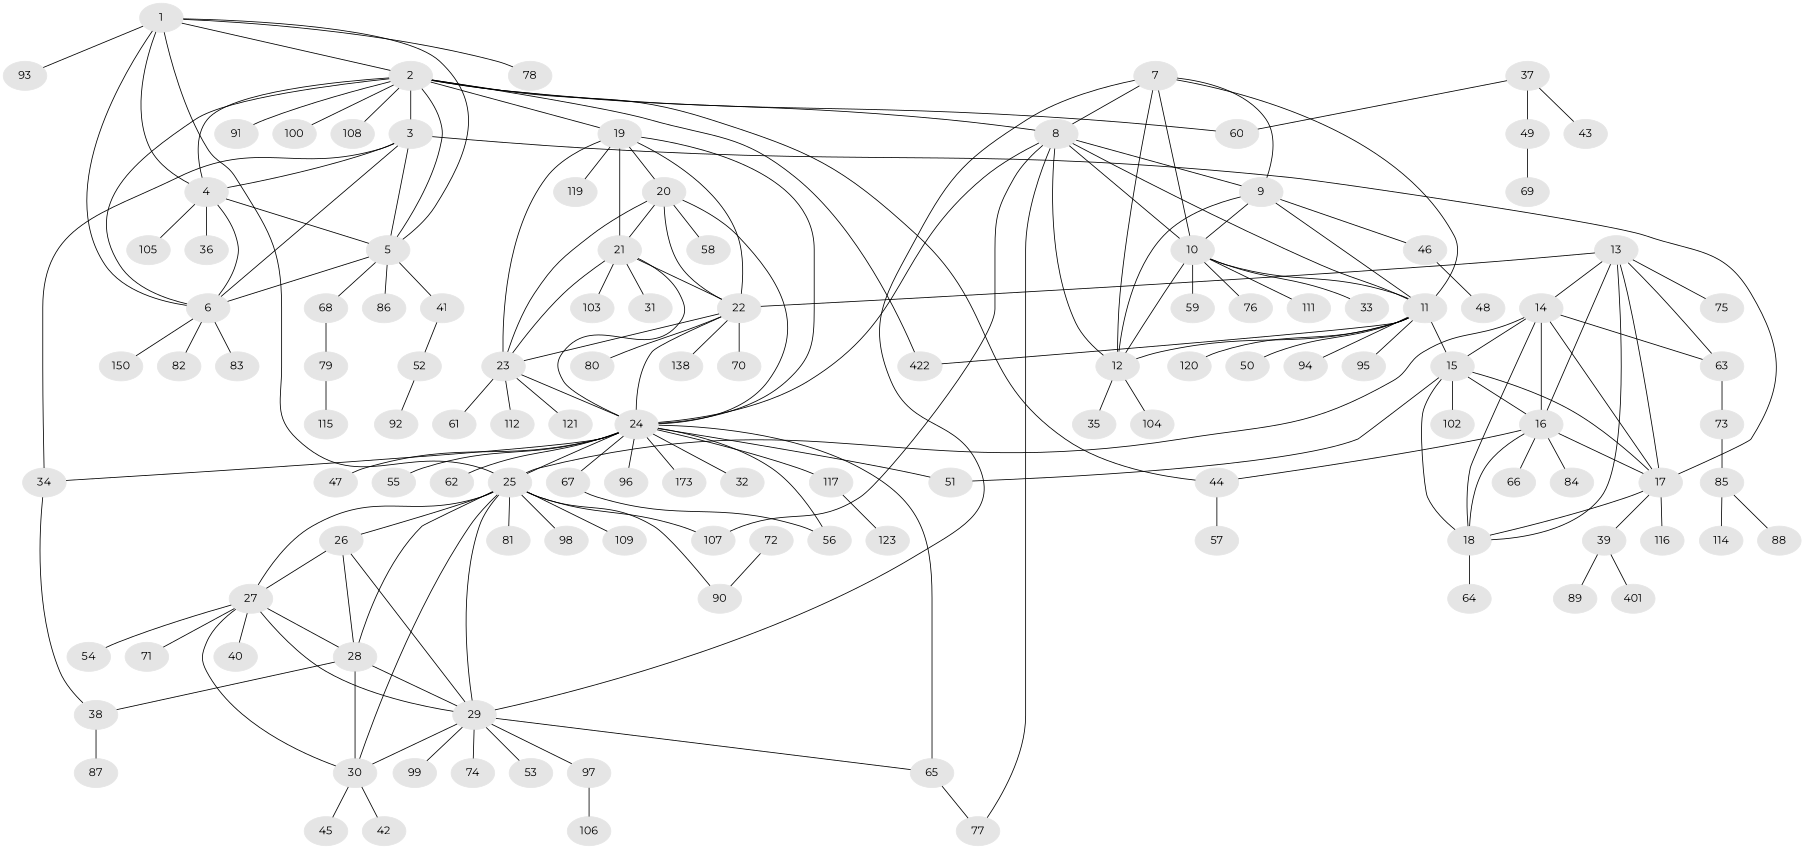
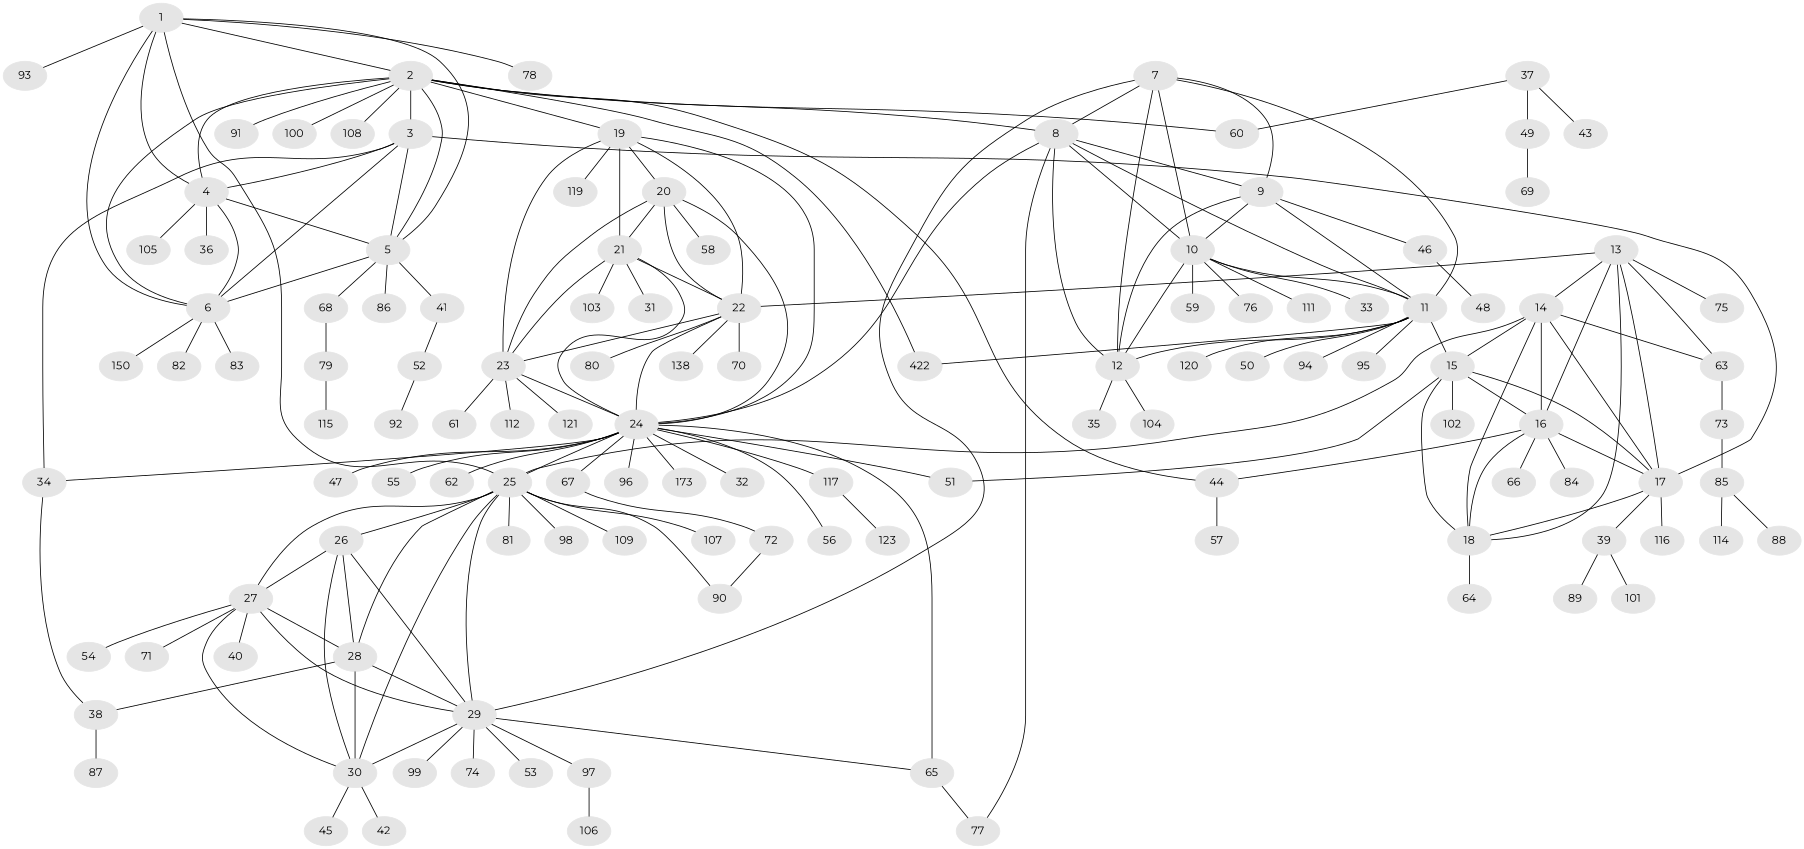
(949, 392) -> none
(699, 512) -> (670, 512)
(1633, 599) -> (1633, 599)
none -> (325, 658)
